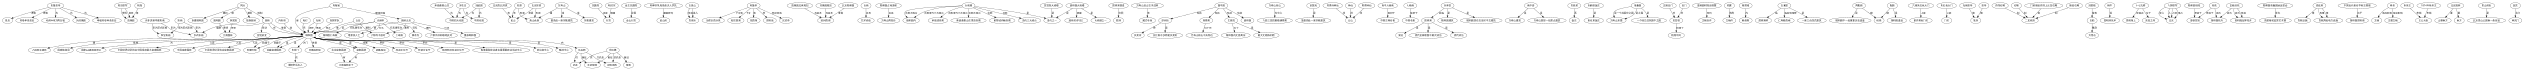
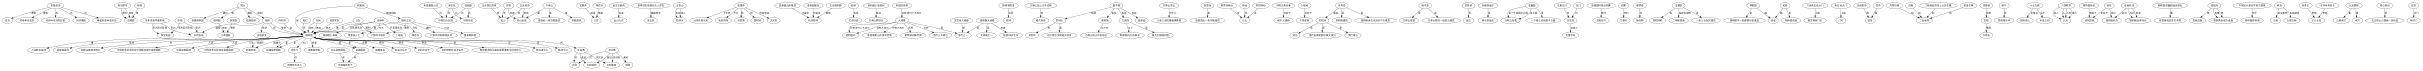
(952, 10) -> (902, 12)
(1388, 12) -> (1284, 12)
(531, 13) -> (519, 13)
(2278, 13) -> (2171, 13)
